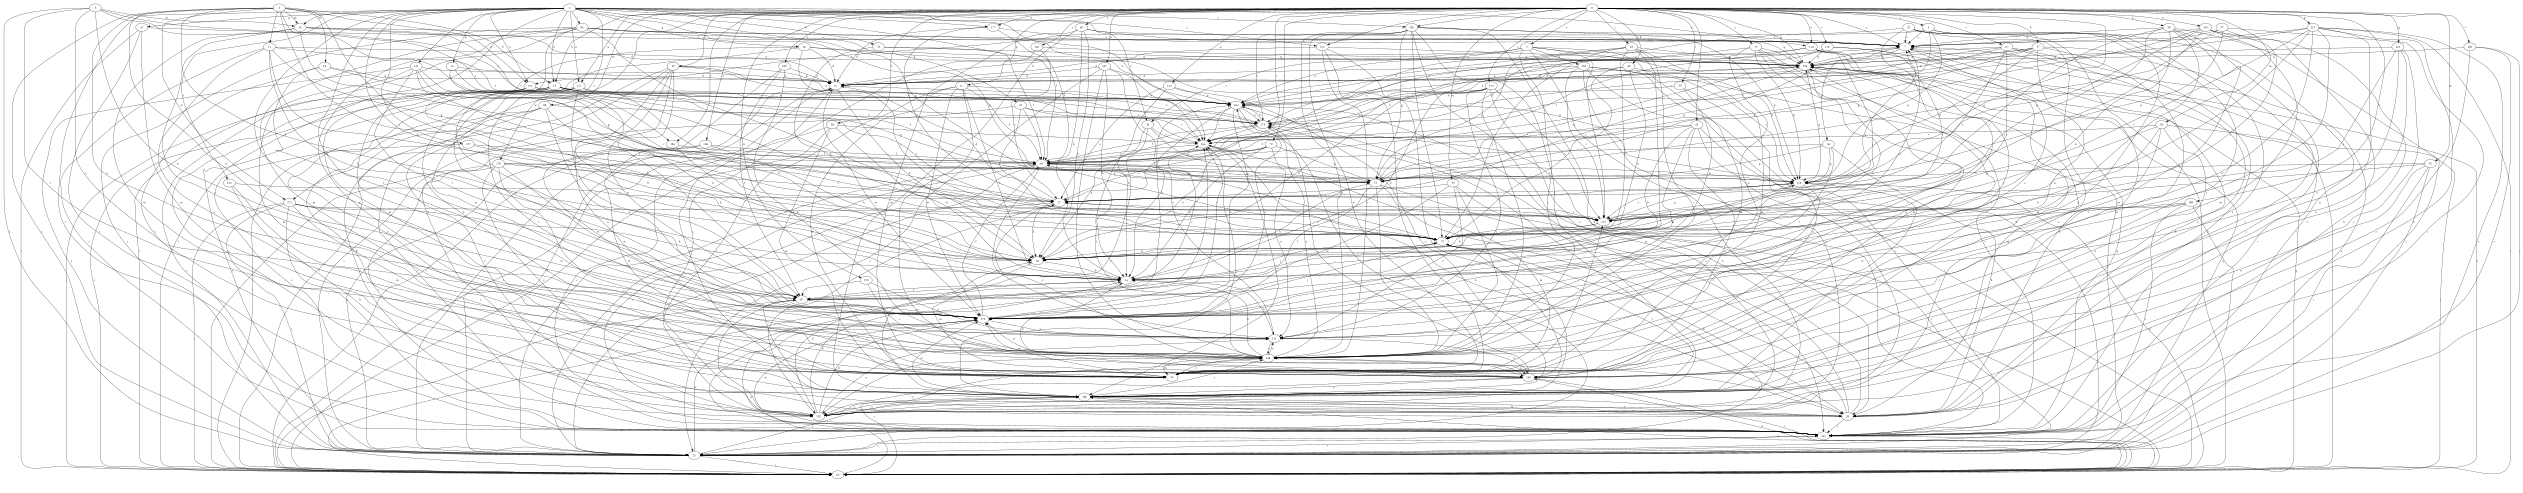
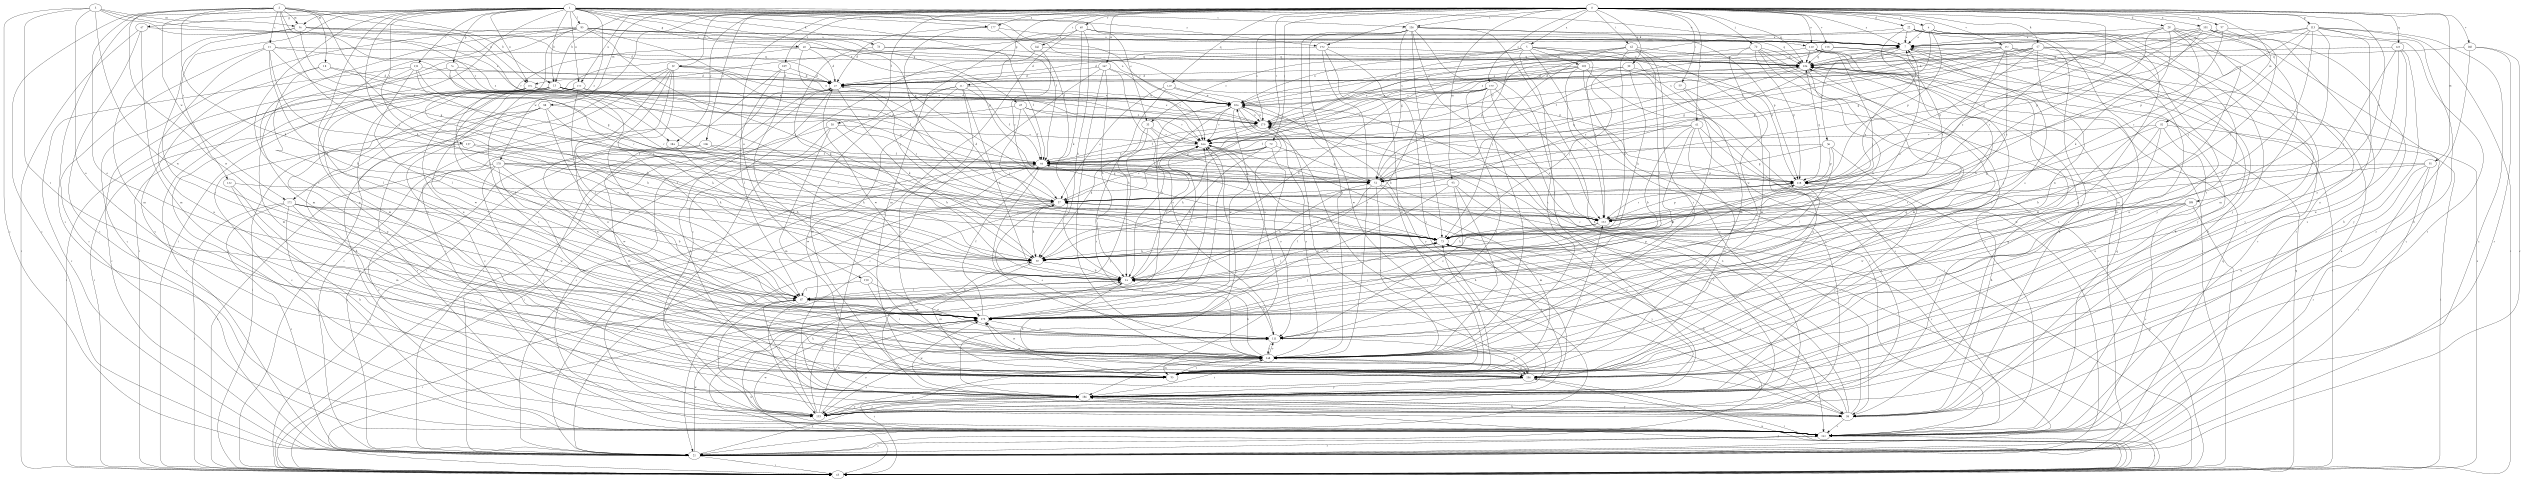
none -> (1750, 11)
none -> (1907, 11)
(1442, 88) -> (1808, 56)
(1481, 93) -> none
(1712, 93) -> (1438, 83)
(806, 171) -> (813, 106)
none -> (1179, 194)
(926, 205) -> (818, 282)
none -> (2017, 258)
(243, 300) -> (165, 350)
none -> (1487, 368)
